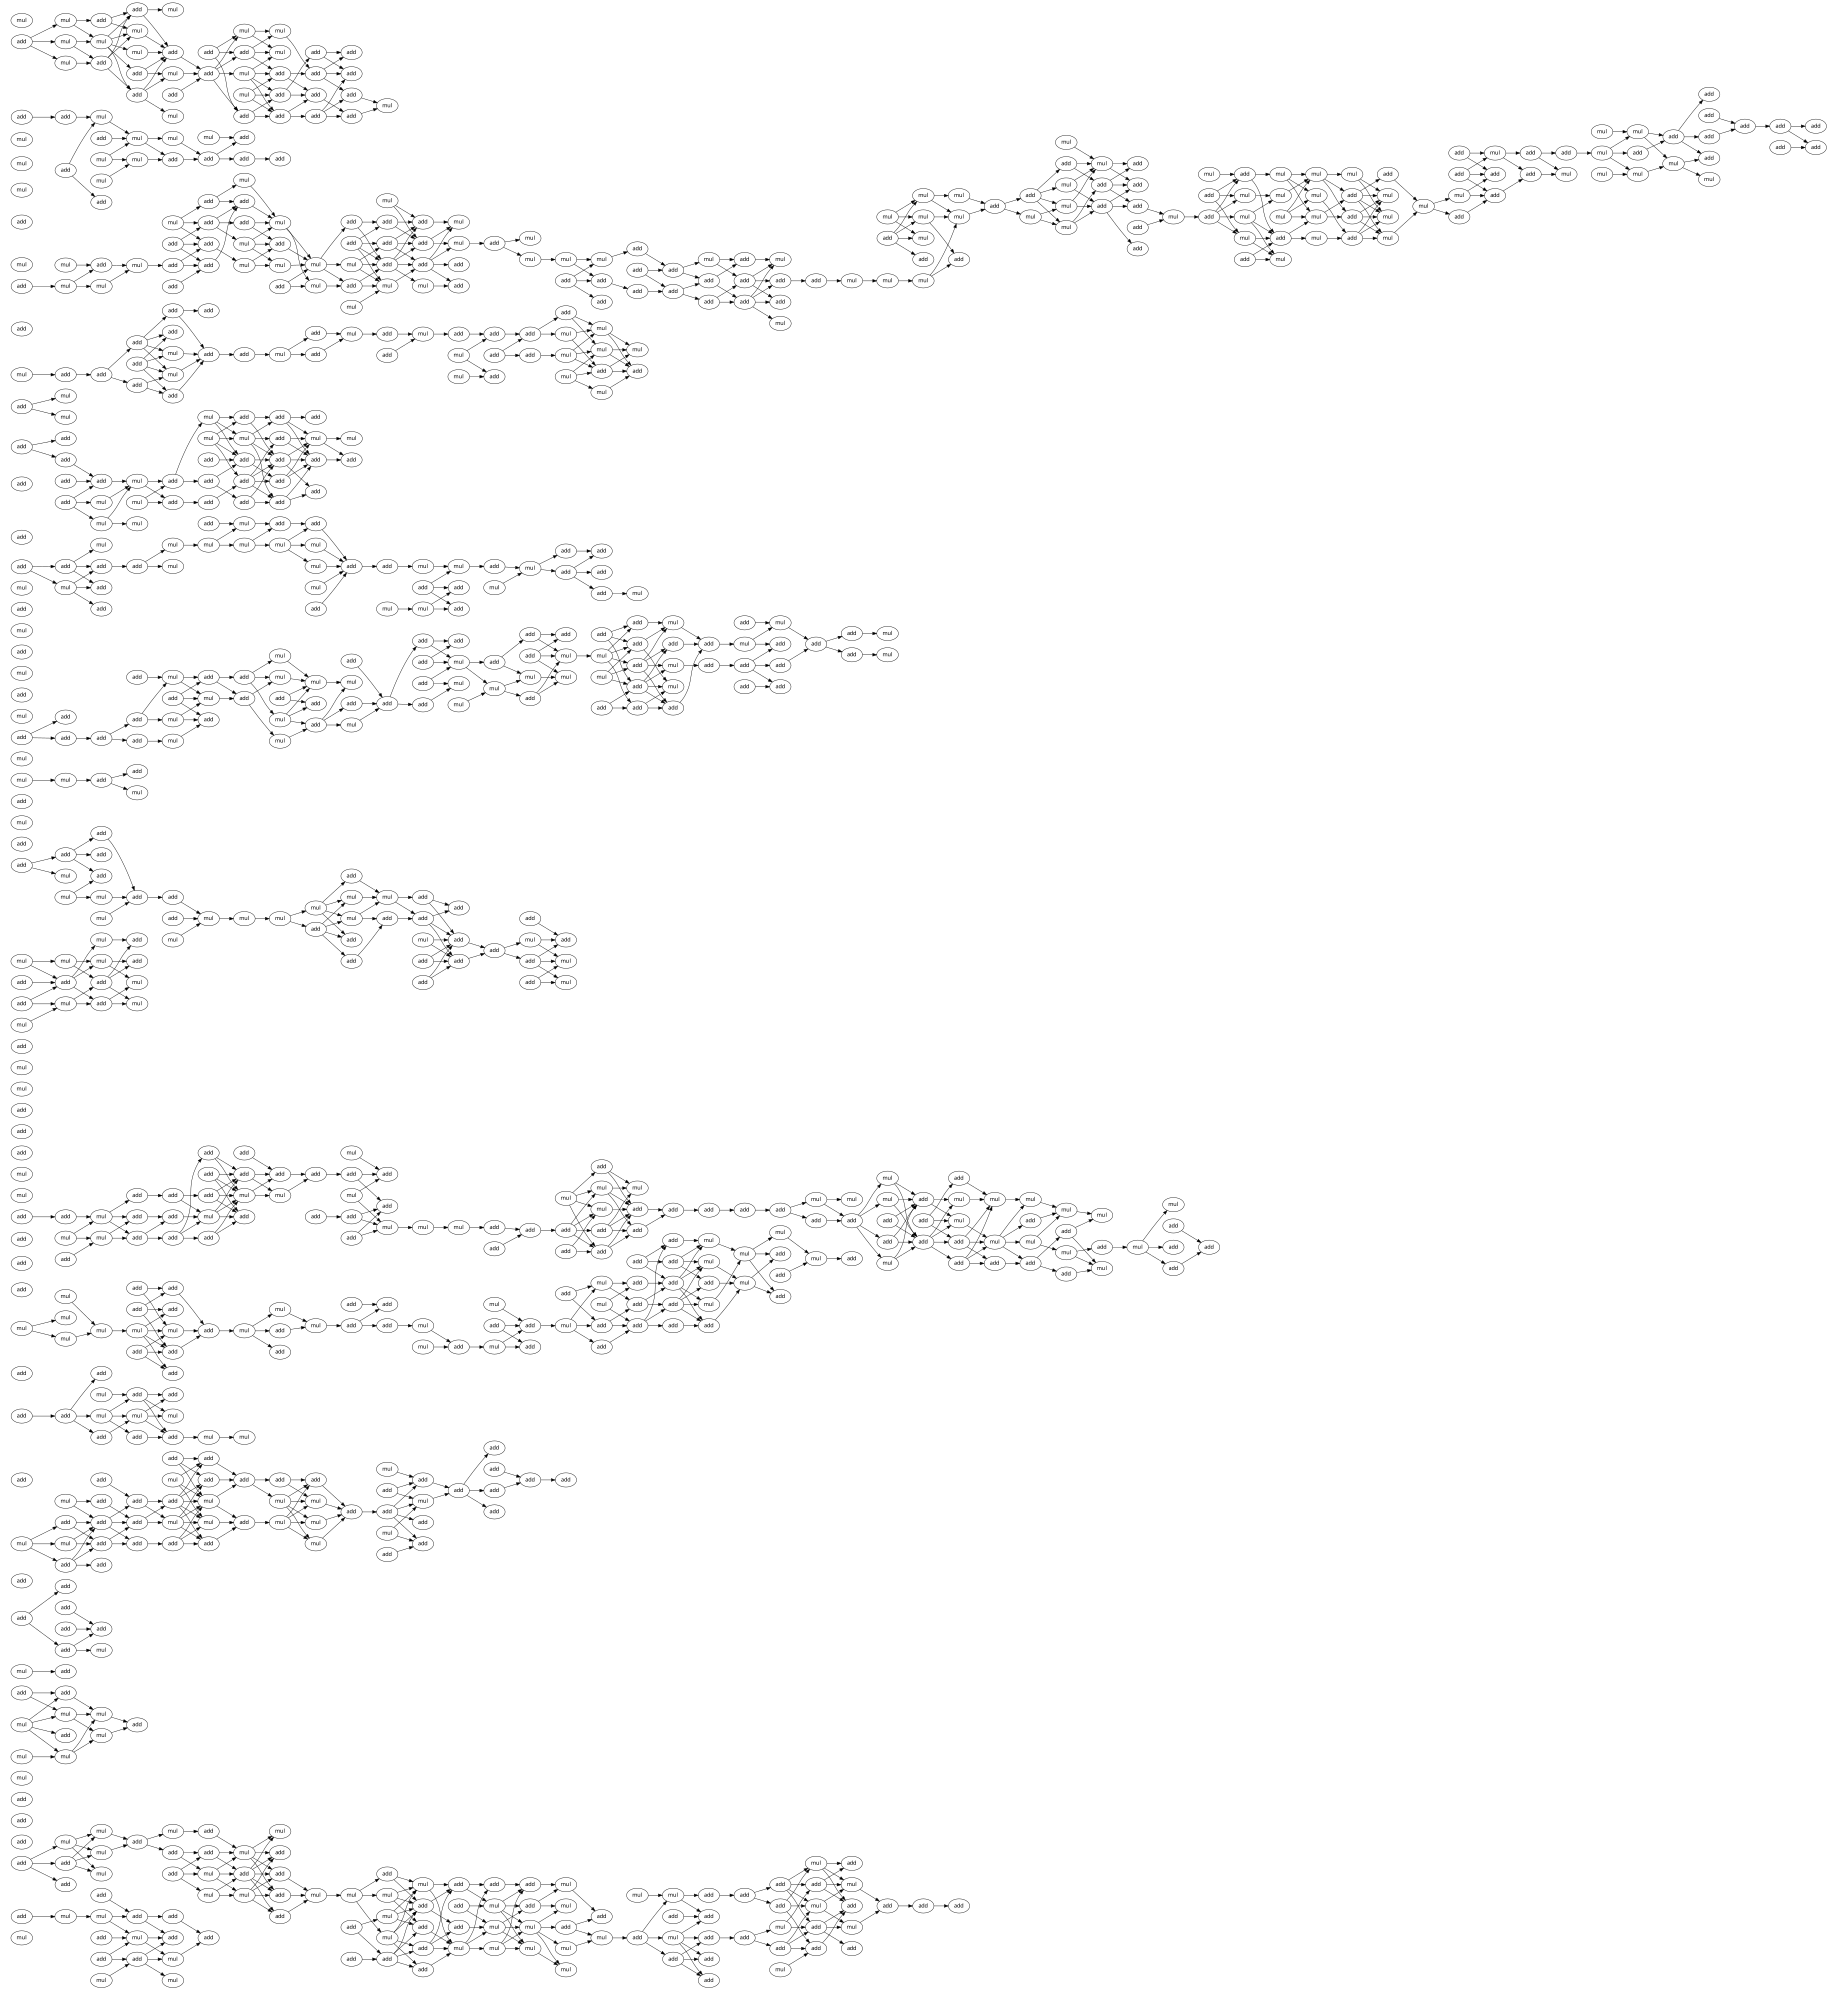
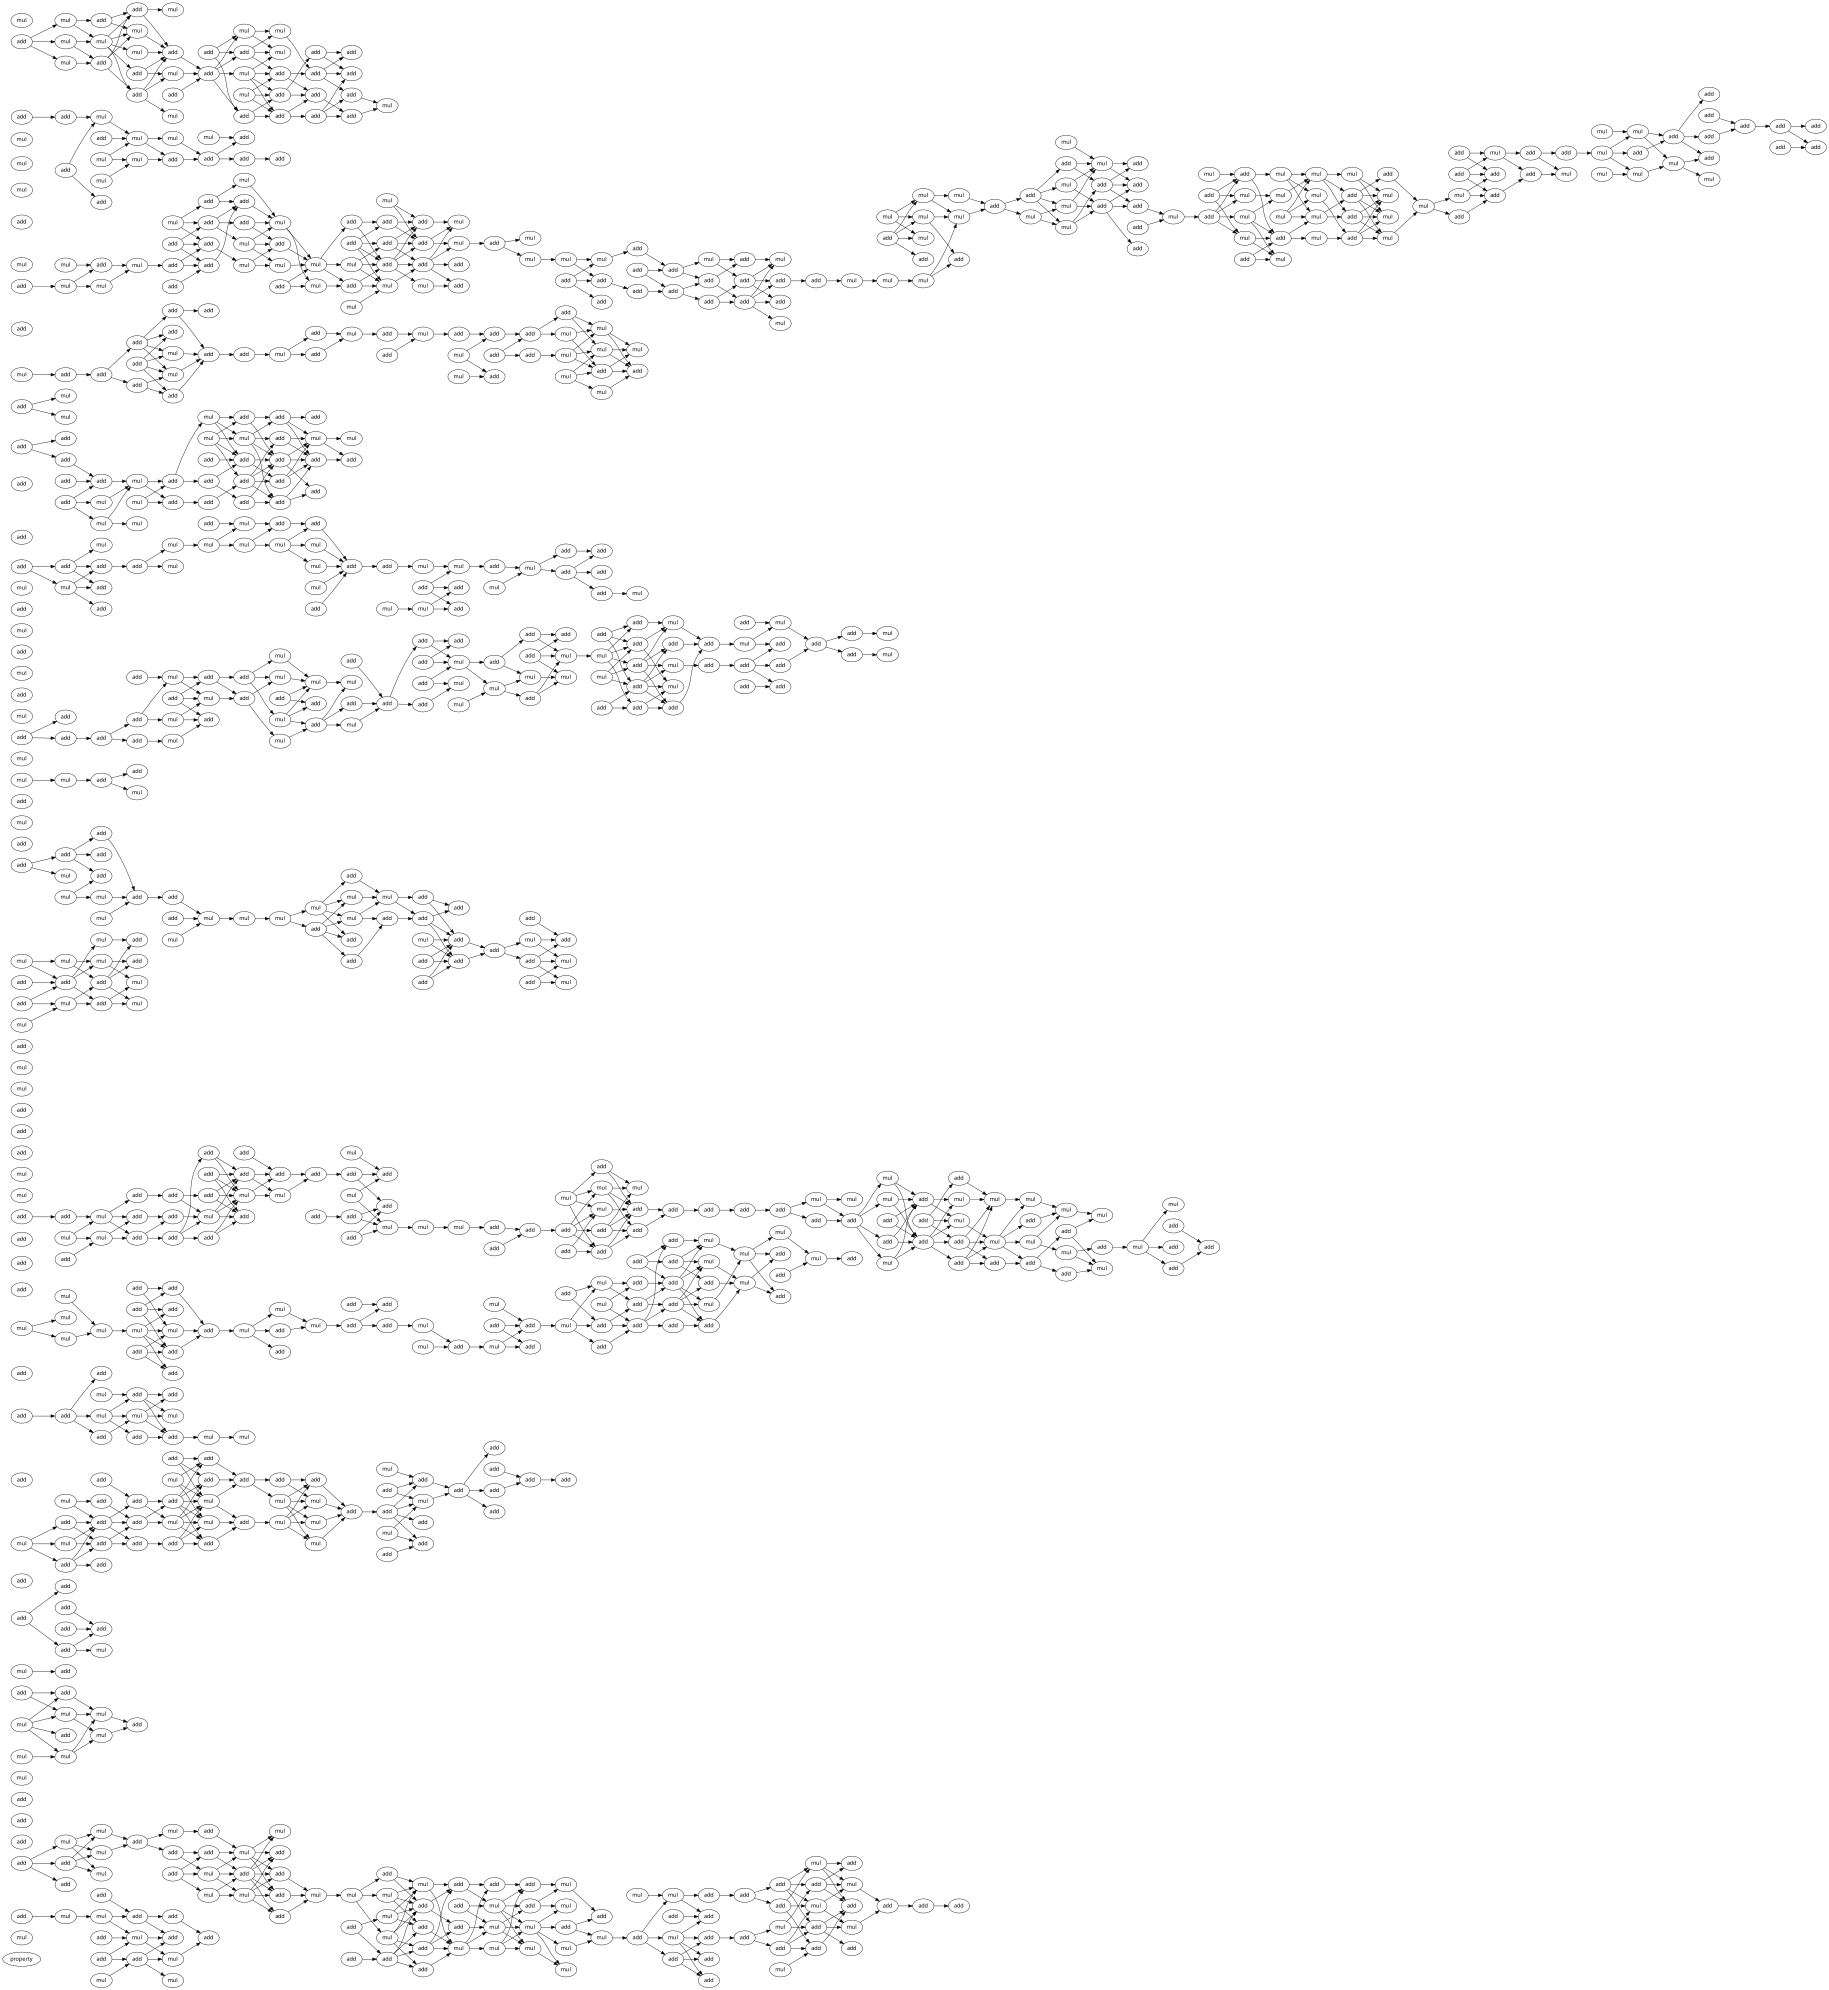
none -> (22, 1959)
